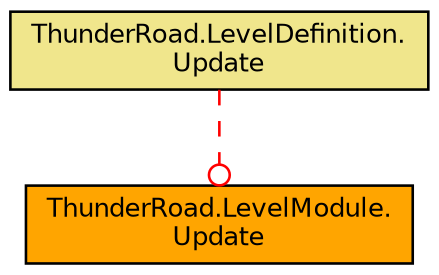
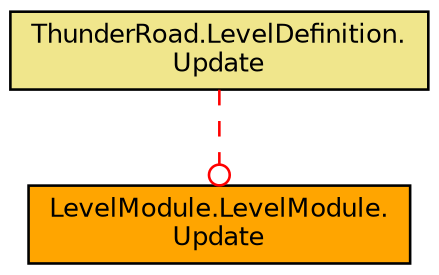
(219, 225) -> (219, 225)
